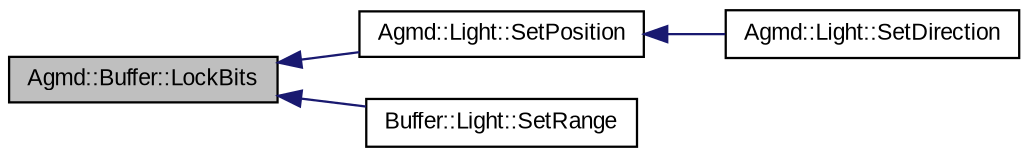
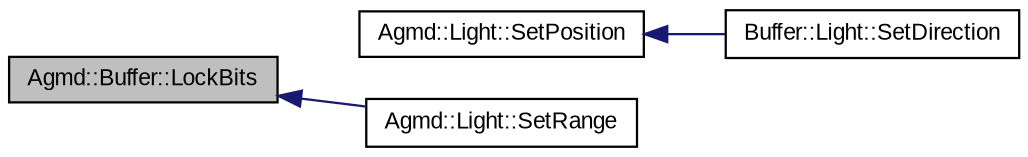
(872, 34) -> (872, 34)
(330, 56) -> none
(502, 123) -> (502, 123)
